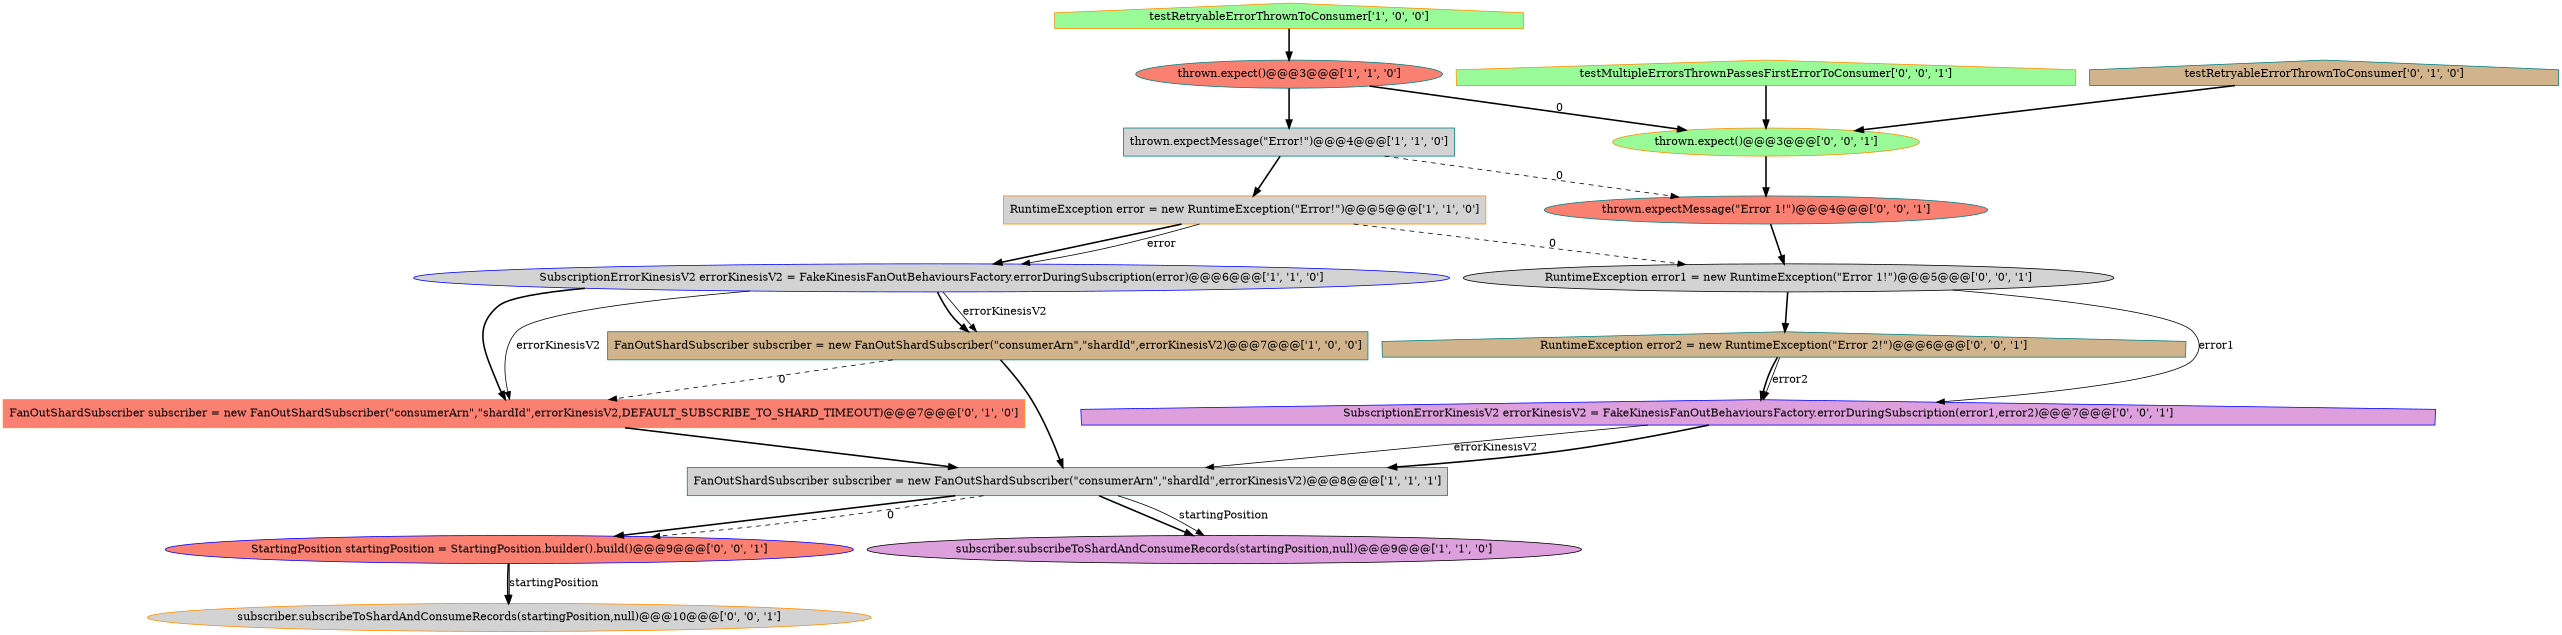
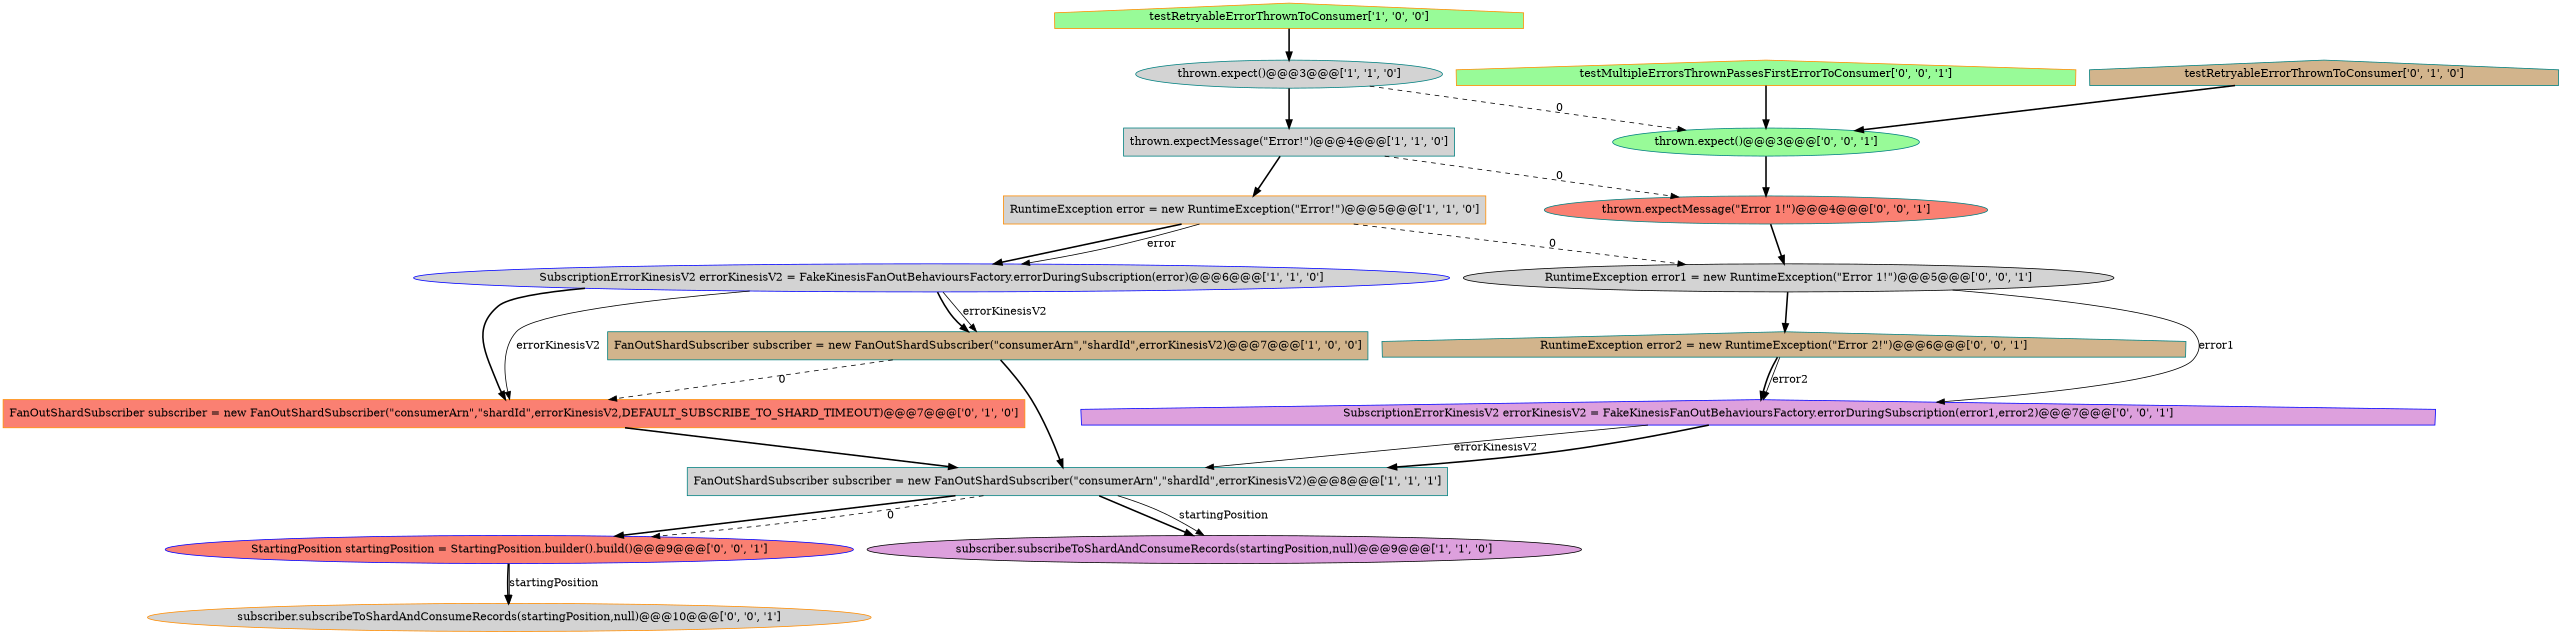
(1289, 74) -> (1289, 74)
(1524, 108) -> (1524, 108)
(1766, 142) -> (1766, 142)
